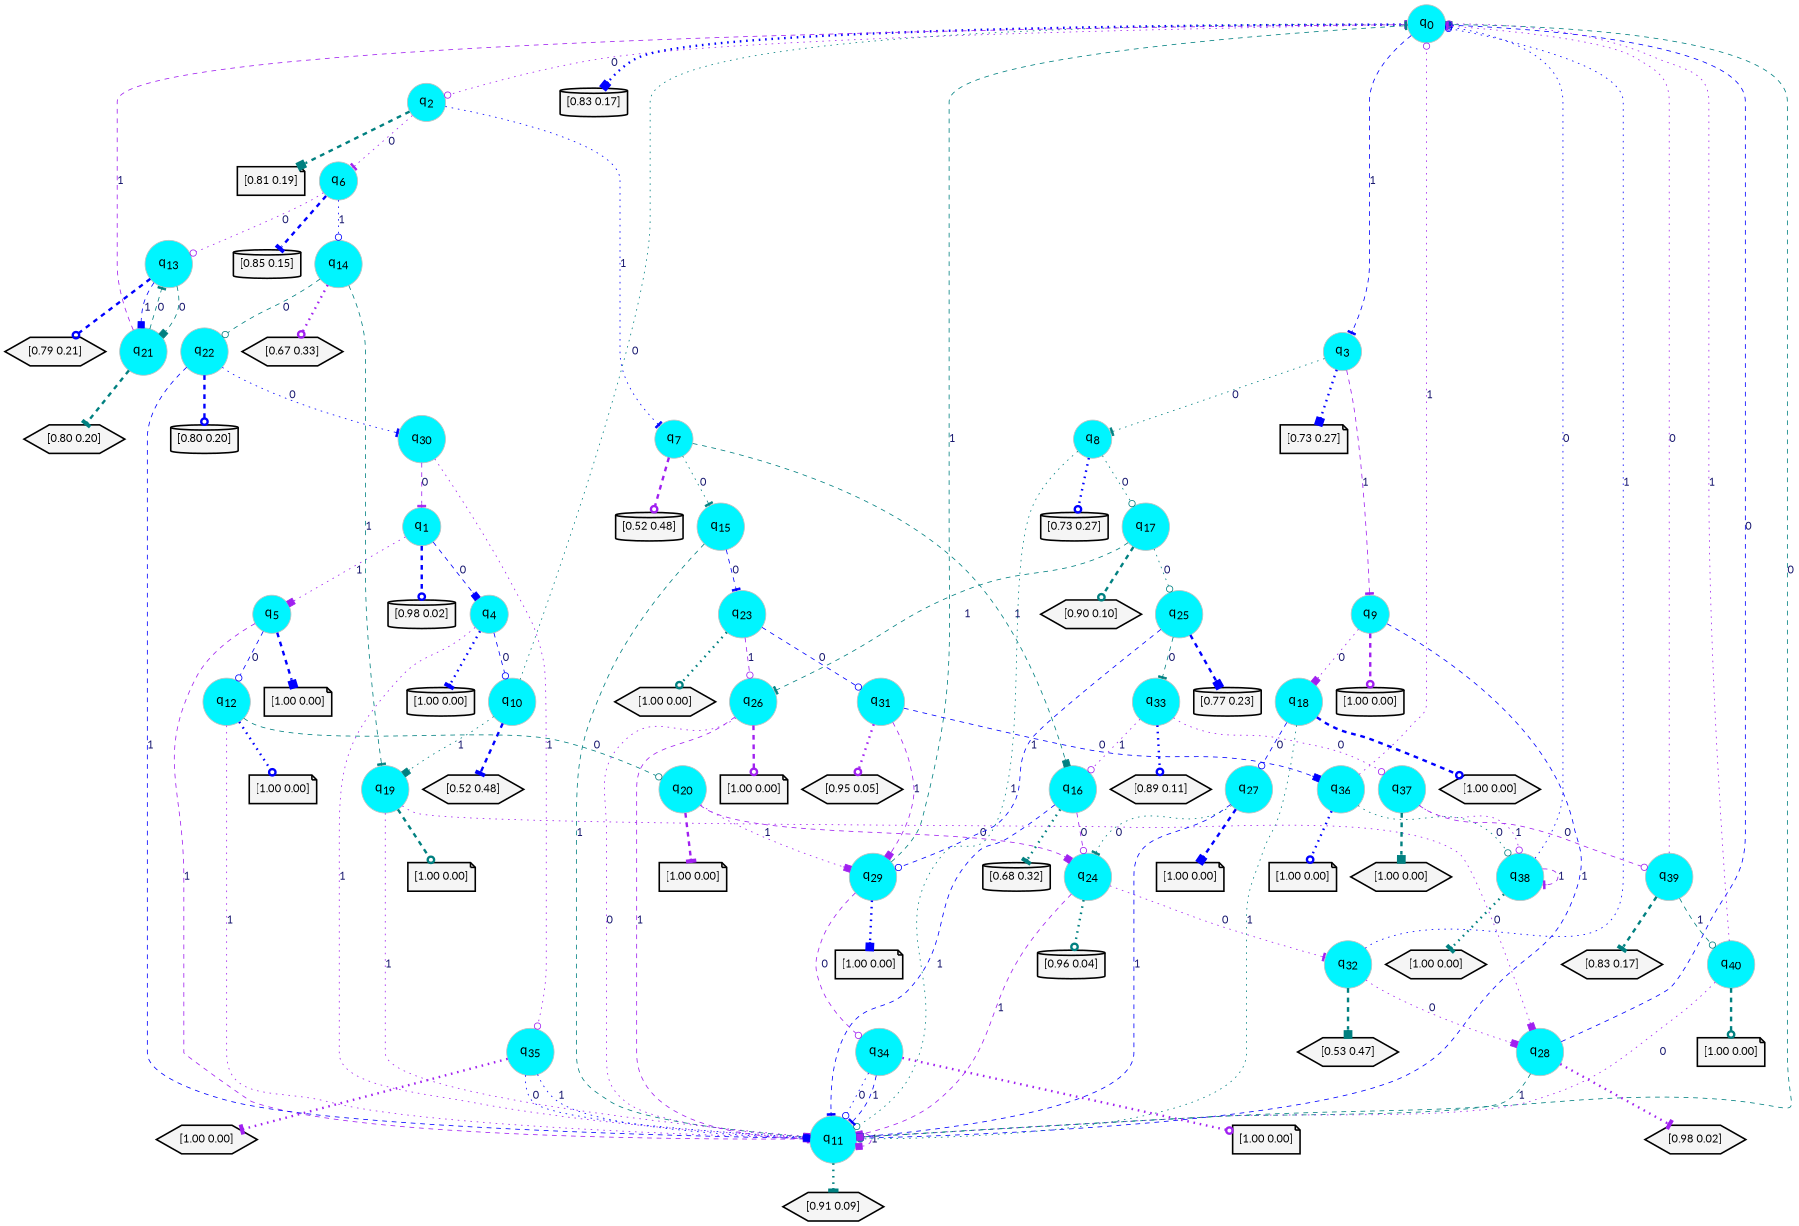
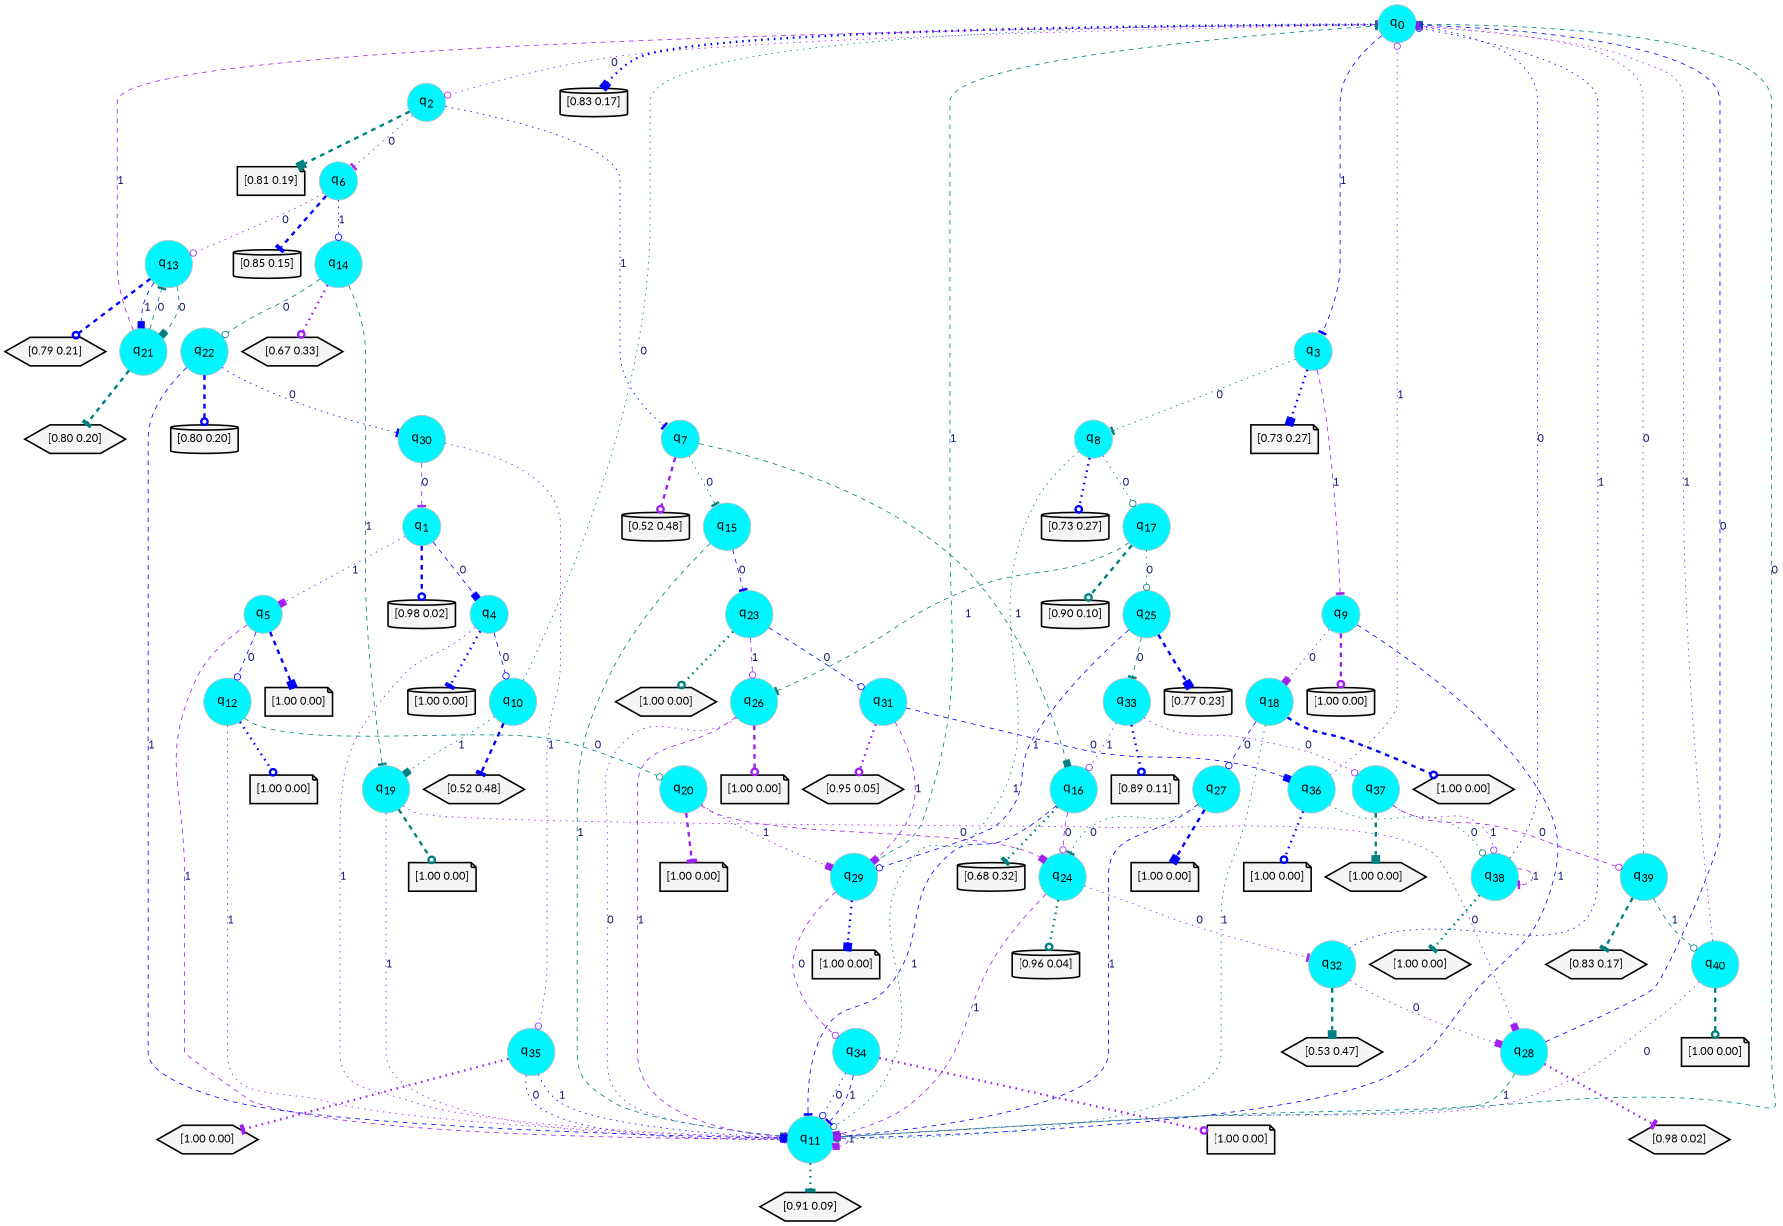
(1091, 614) -> (1075, 614)
(1161, 789) -> (1145, 789)
